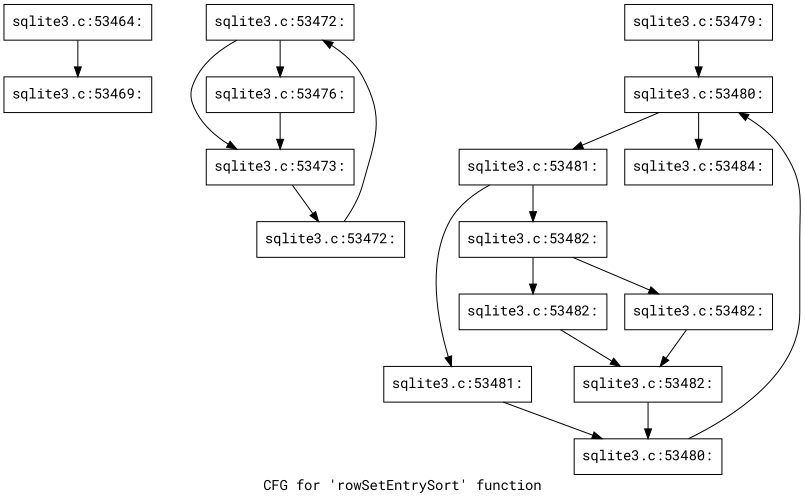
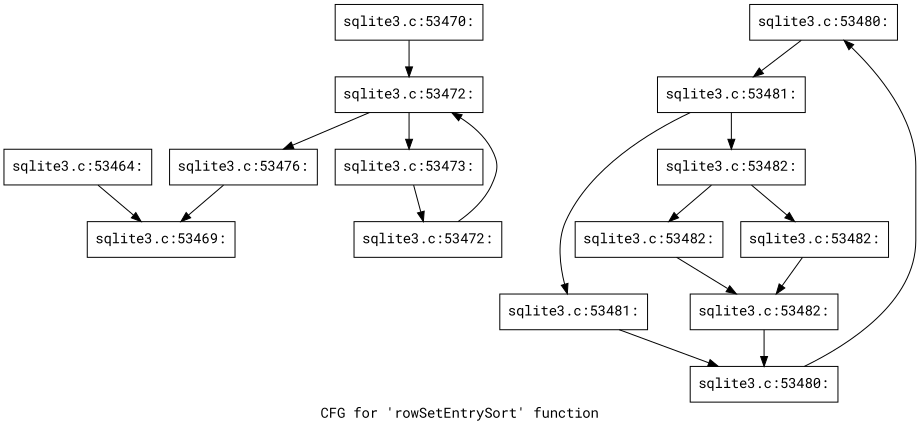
none -> (409, 22)
(699, 22) -> none
(280, 126) -> (206, 200)
(699, 167) -> none
